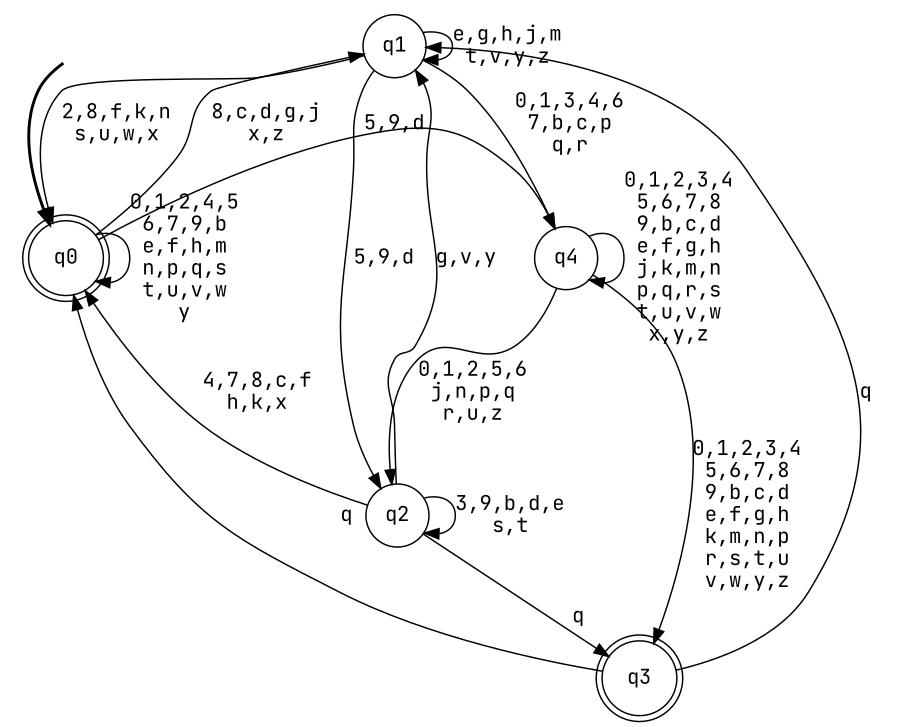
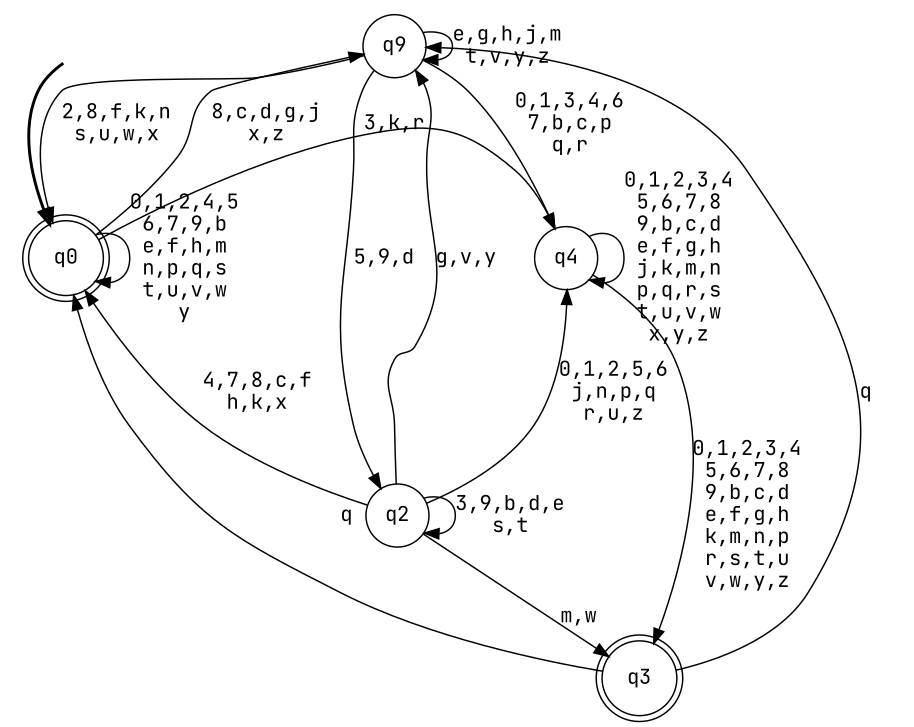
(395, 46) -> (395, 46)
(395, 124) -> (395, 124)
(443, 348) -> (531, 428)
(579, 617) -> (579, 617)
